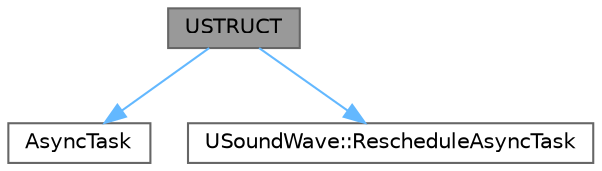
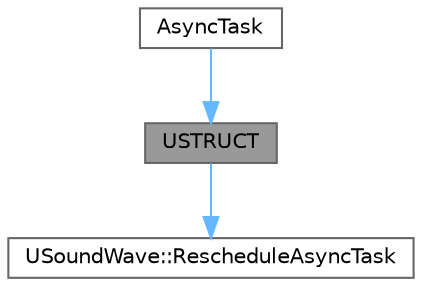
(165, 79) -> (211, 75)
